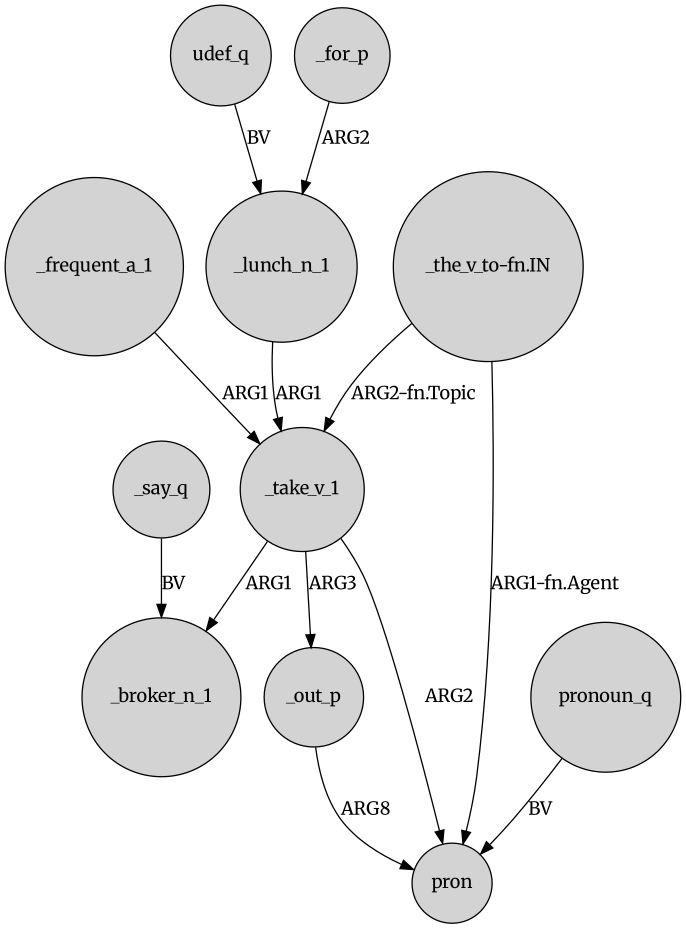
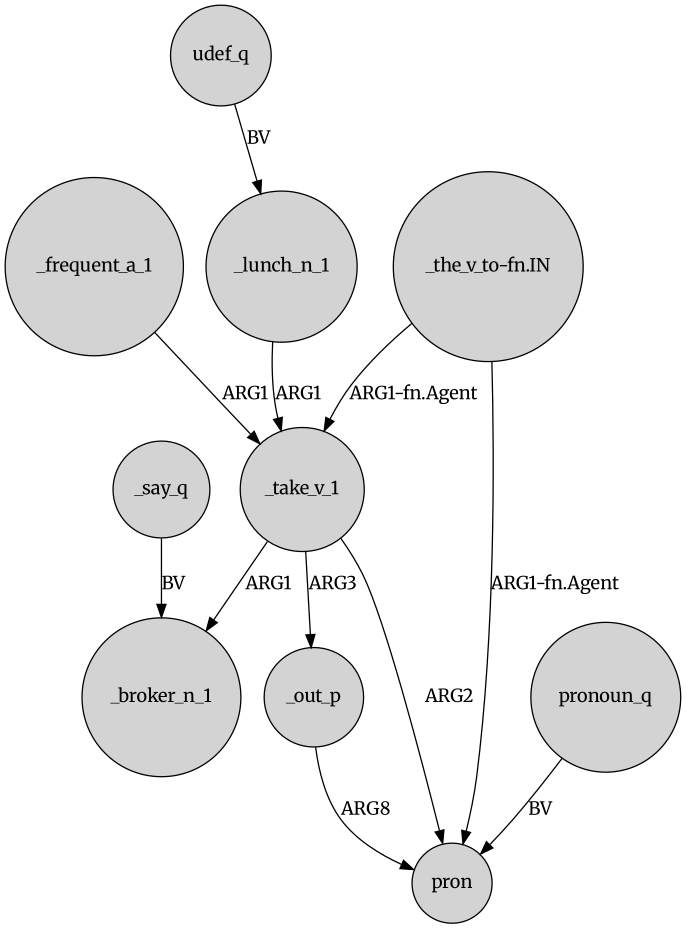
(342, 56) -> none
(414, 394) -> (414, 394)
